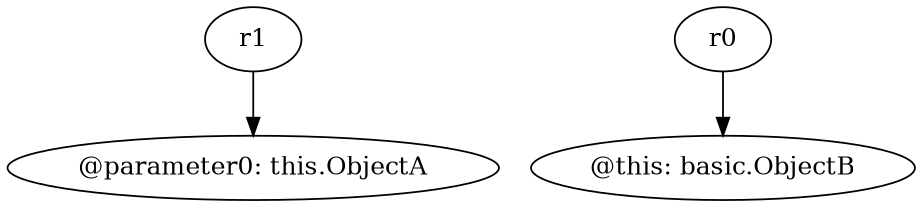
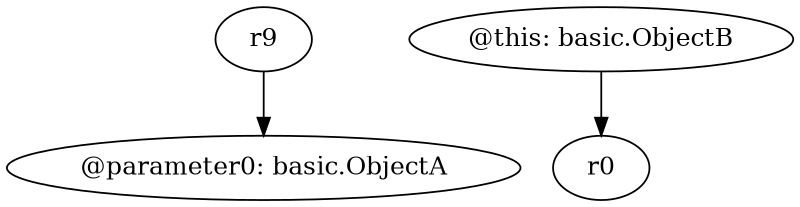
(253, 39) -> (264, 39)
(723, 95) -> (601, 95)
(253, 168) -> (264, 168)
